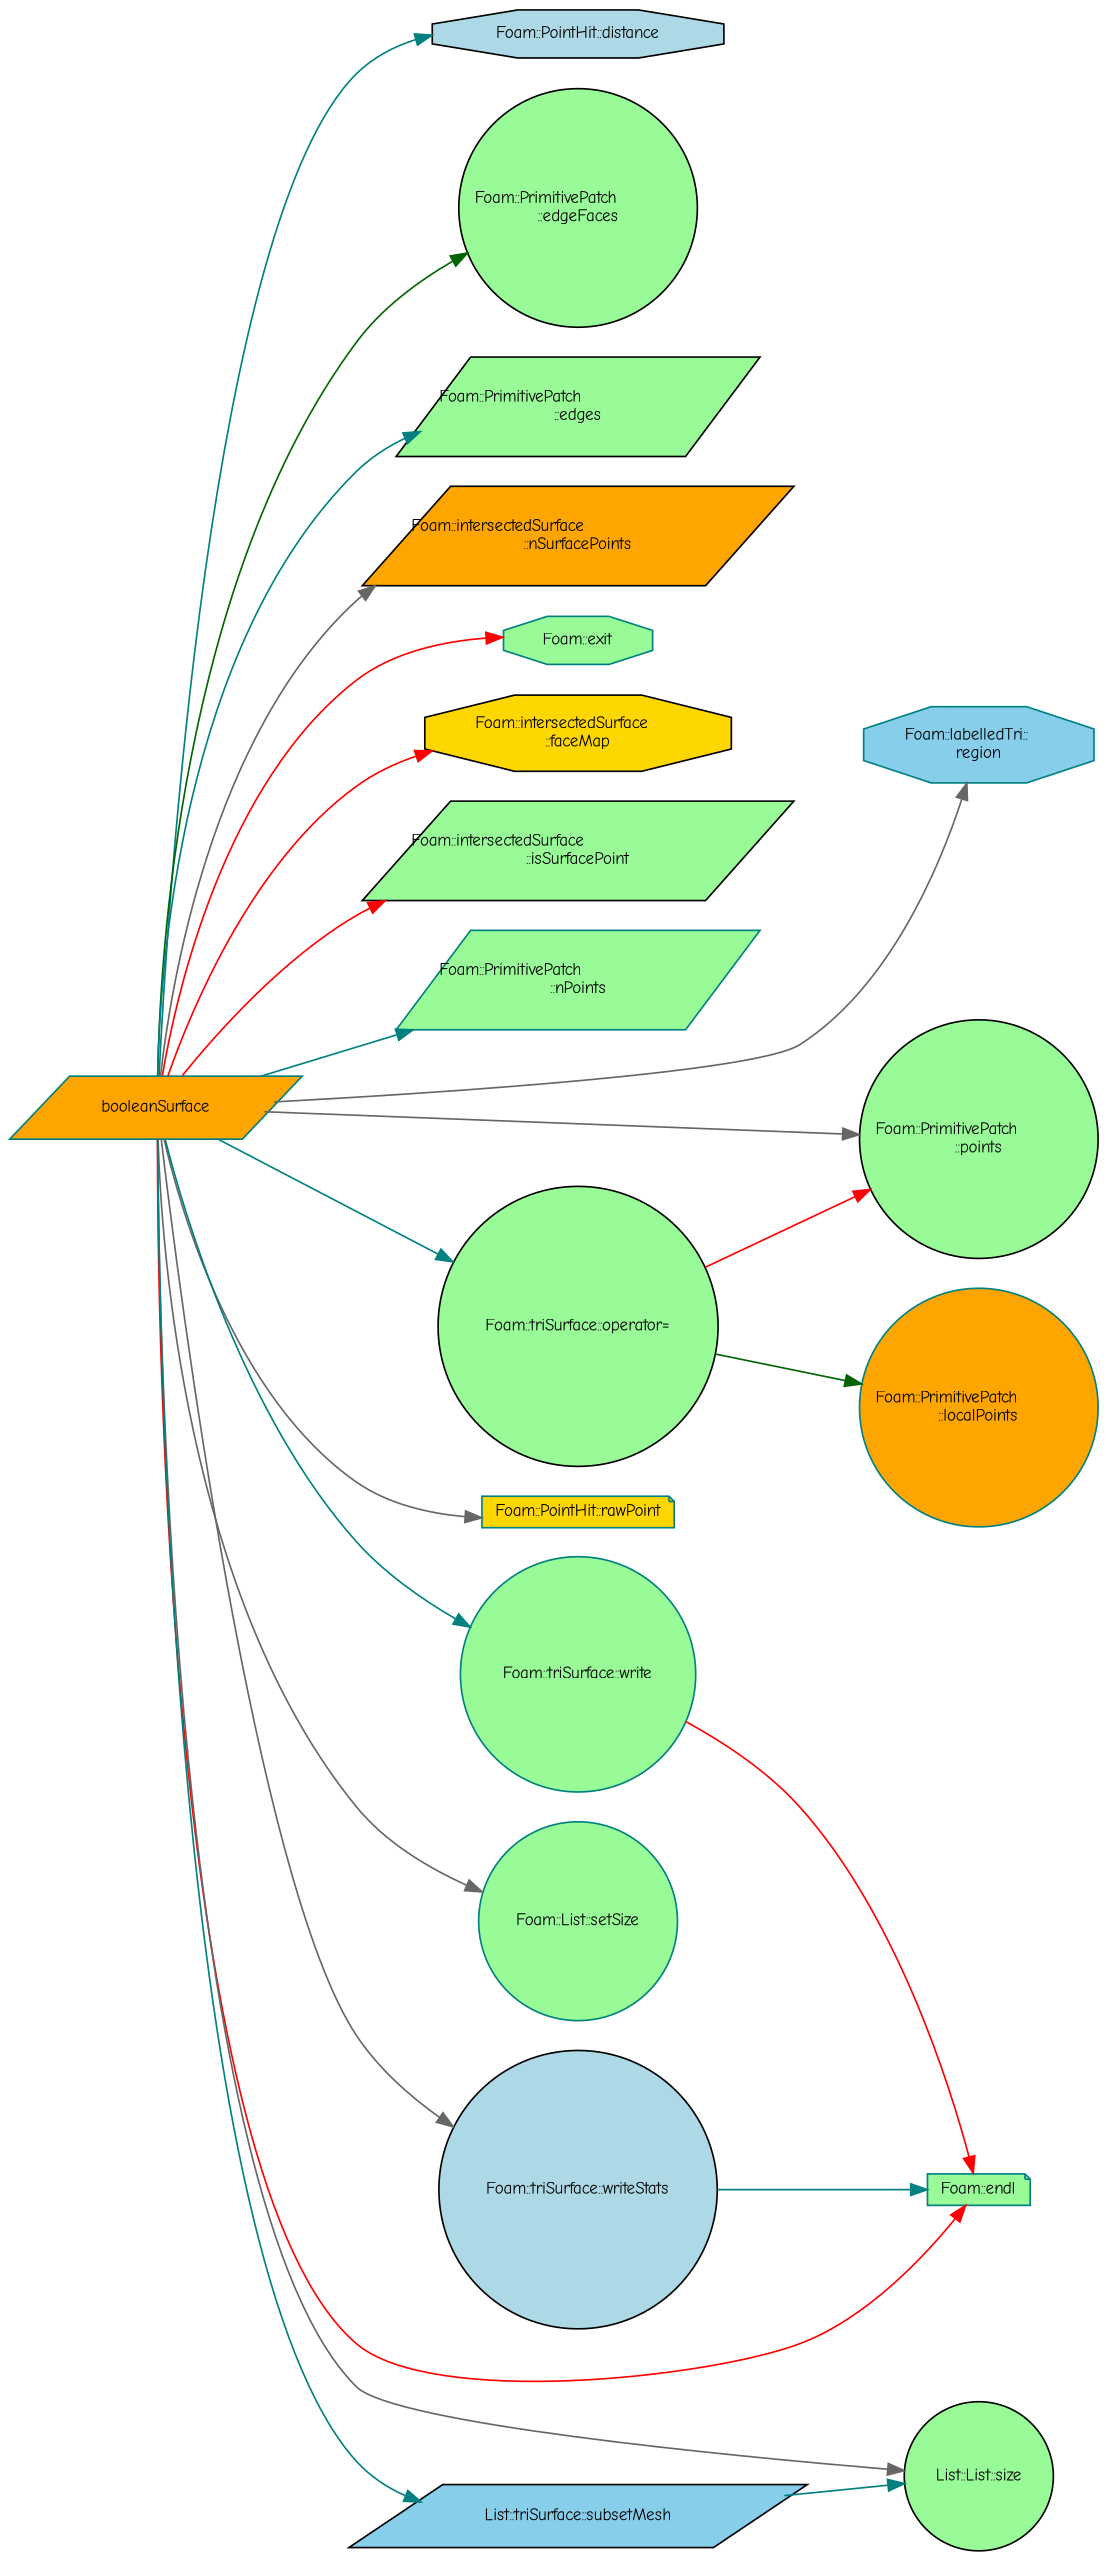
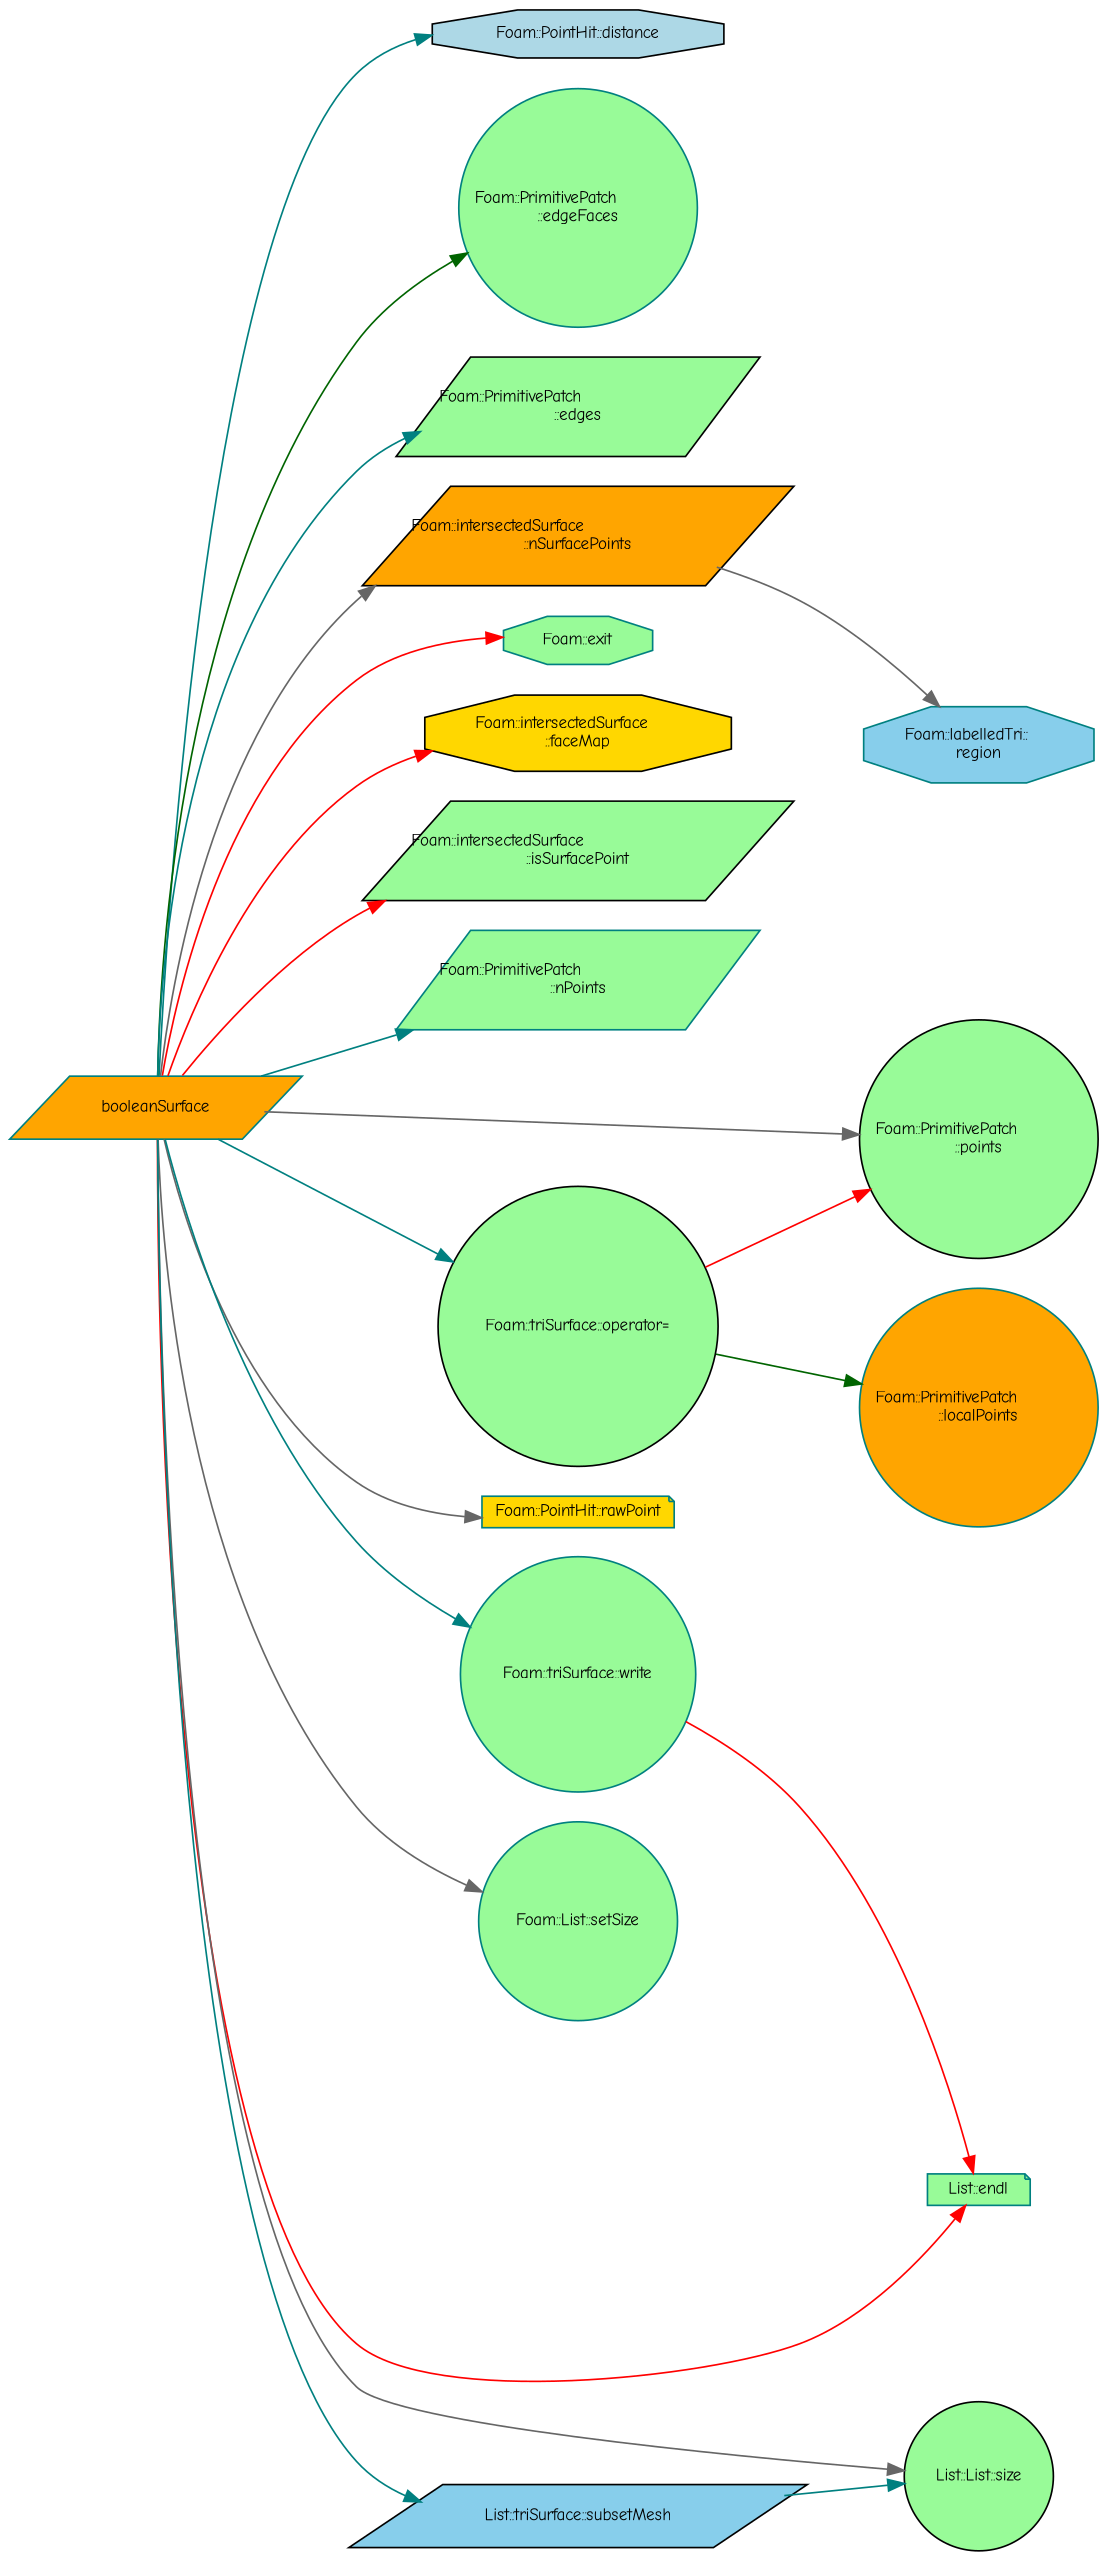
(578, 208) -> (578, 208)
(687, 1069) -> (830, 618)
(578, 2190) -> none
(979, 2190) -> (979, 2190)
